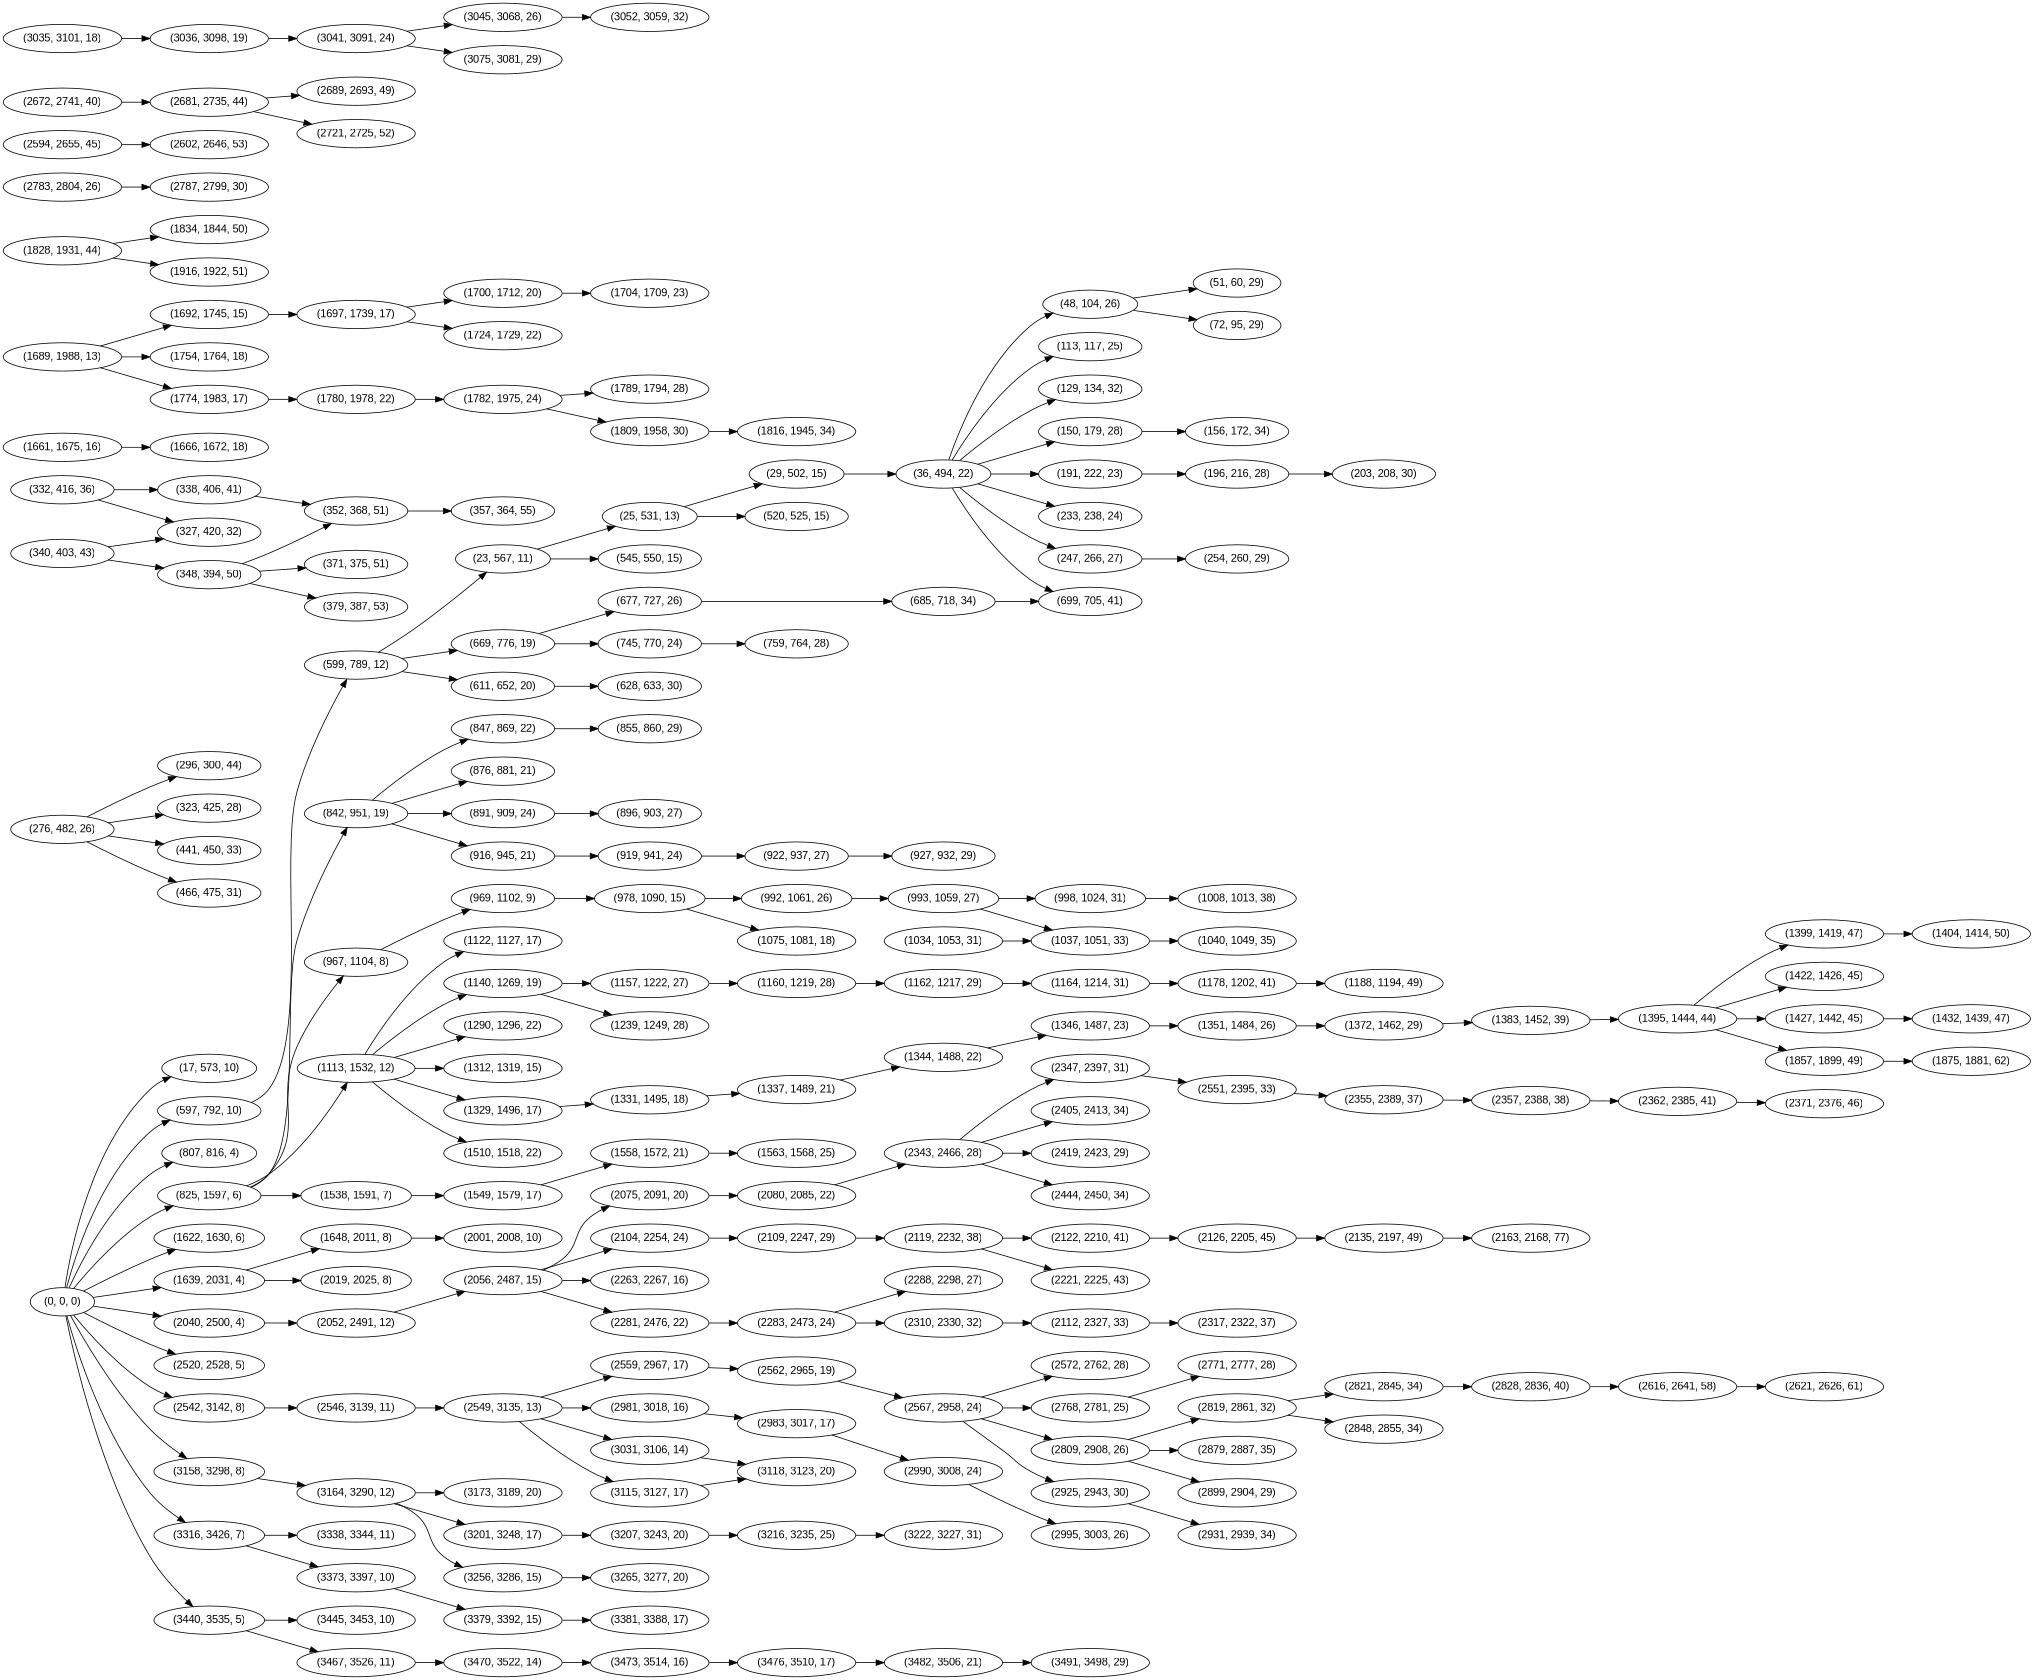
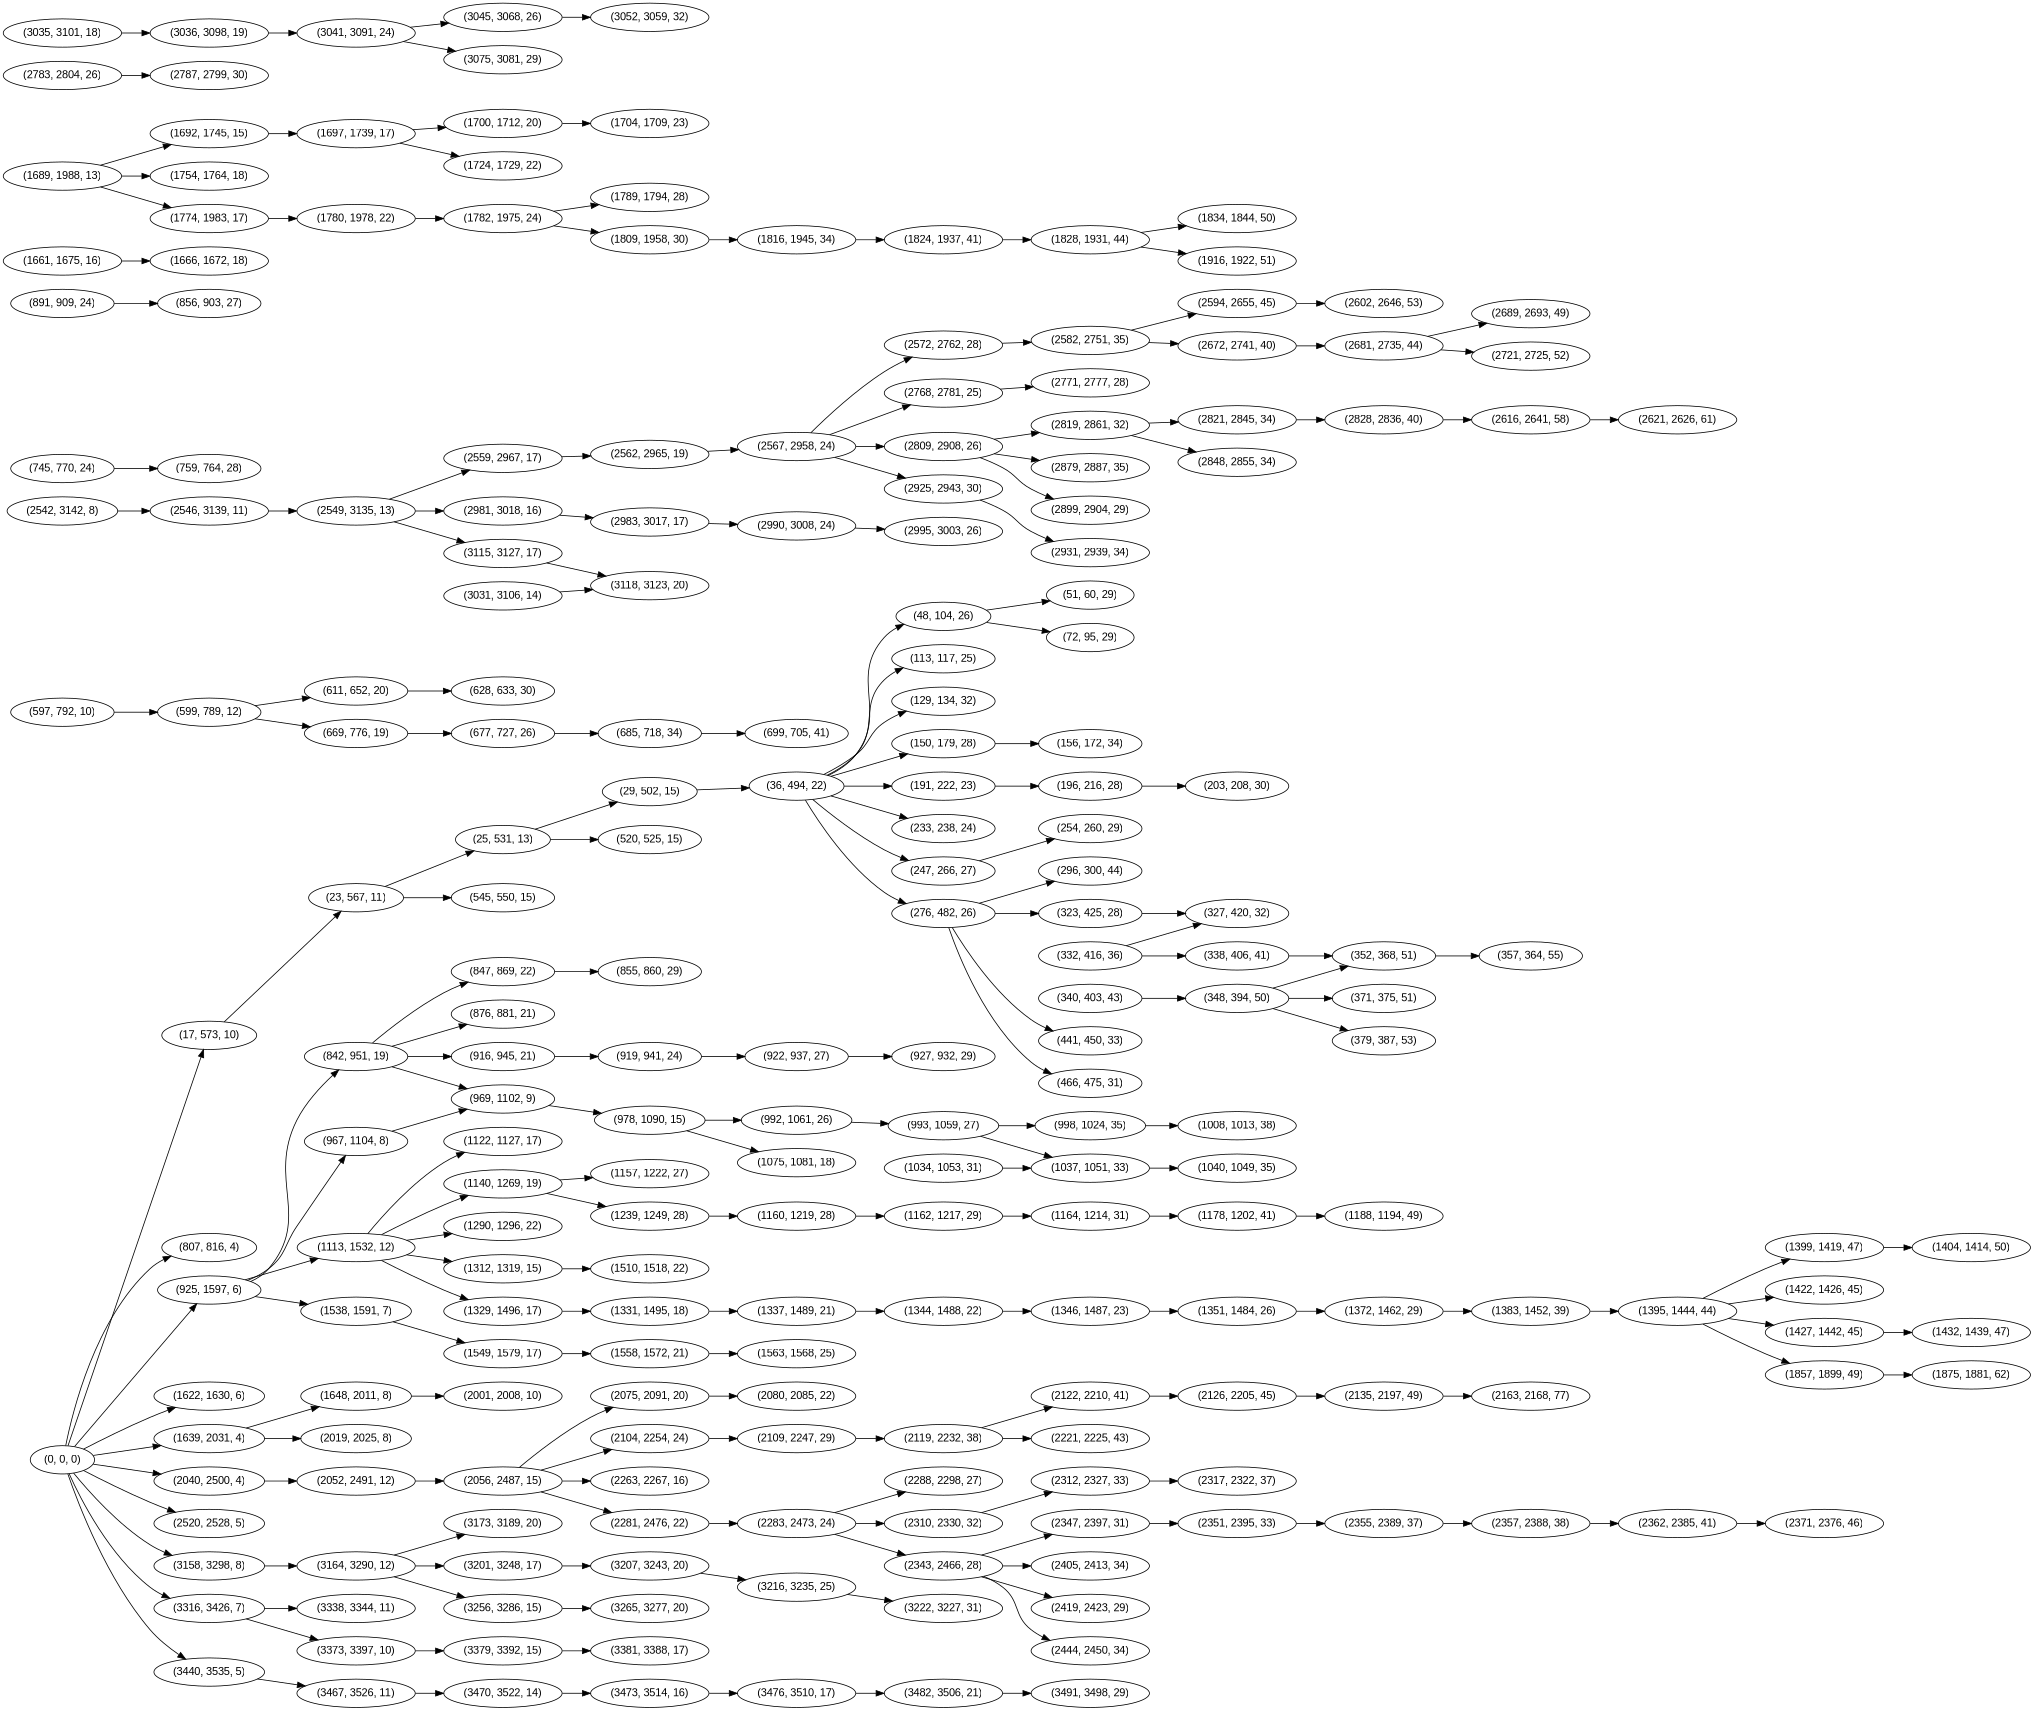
none -> (943, 240)
none -> (1090, 340)
(132, 543) -> (1160, 913)
(993, 544) -> (846, 856)
(431, 617) -> (280, 969)
(572, 644) -> none
(426, 814) -> (426, 1077)
(650, 814) -> (209, 303)
(1090, 899) -> (1090, 1126)
(719, 983) -> (719, 1216)
(1237, 1090) -> (1237, 1523)
(414, 1114) -> (572, 1269)
(866, 1176) -> (866, 1544)
(209, 1196) -> (209, 1290)
(101, 1197) -> none
(1090, 1323) -> (1090, 1481)
(115, 1359) -> none
(573, 1428) -> none
(356, 1620) -> none
